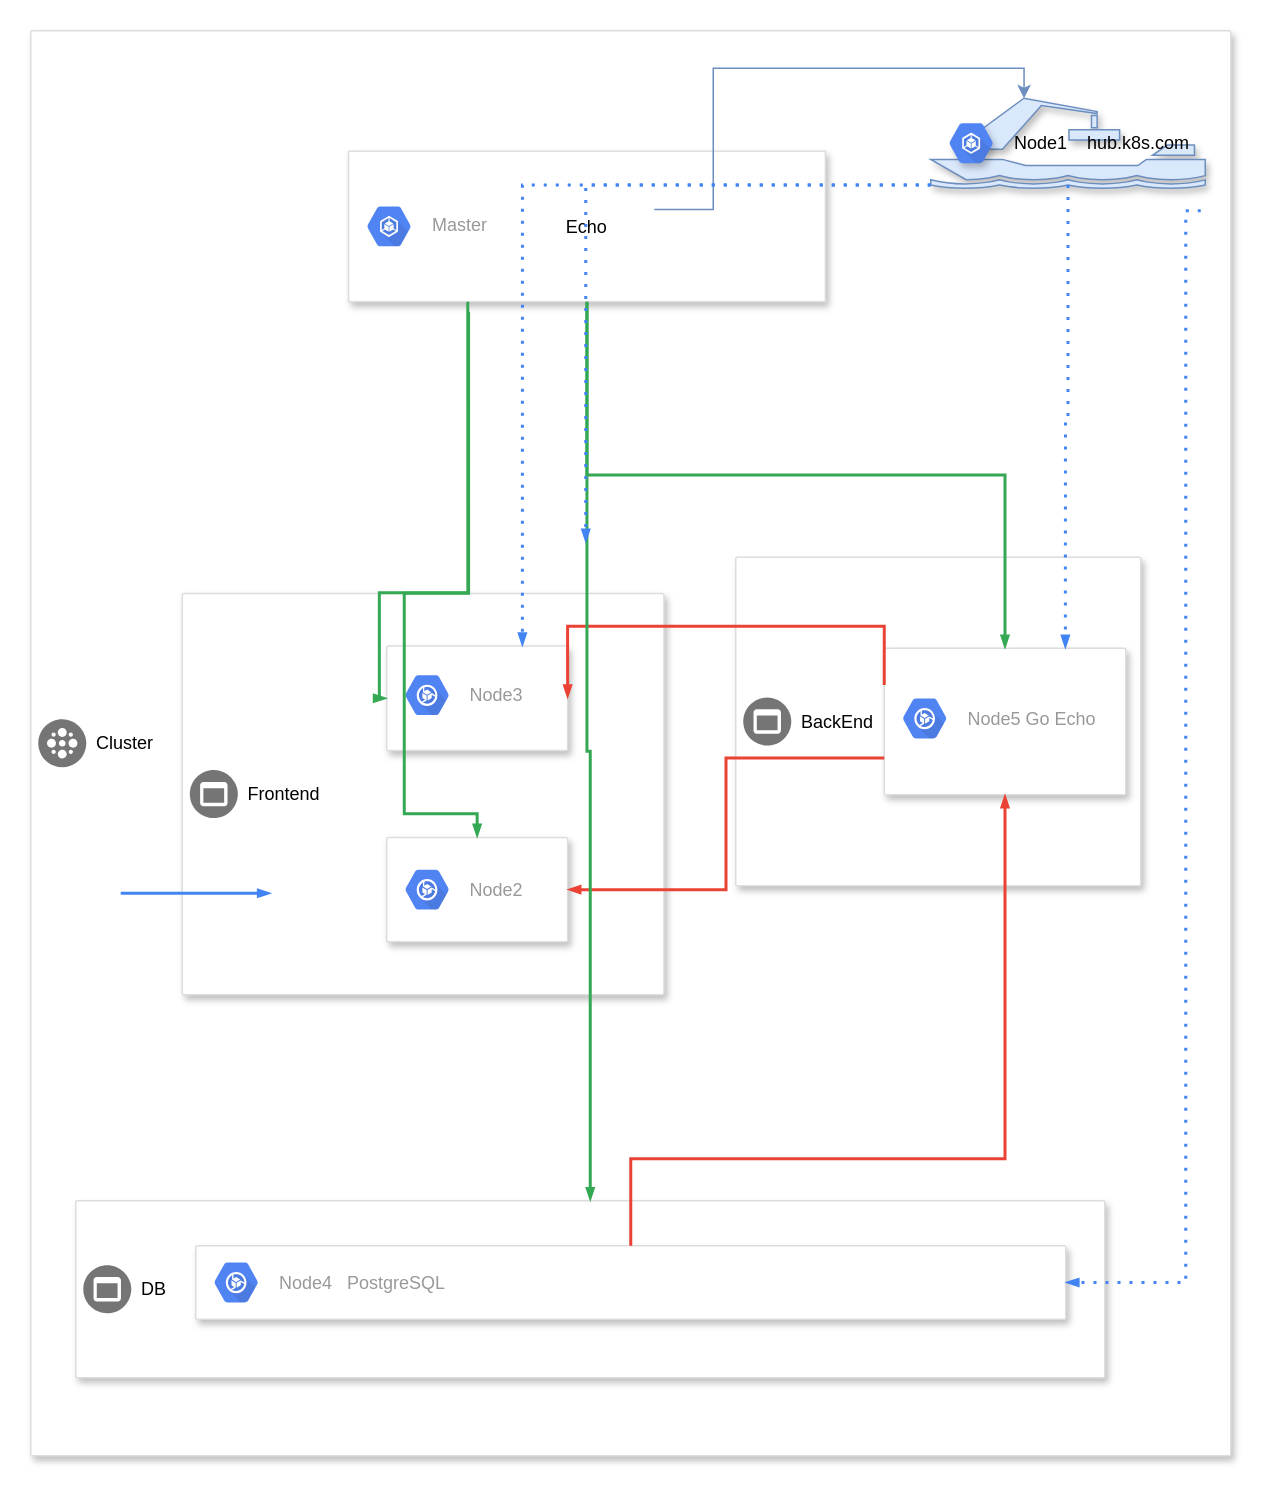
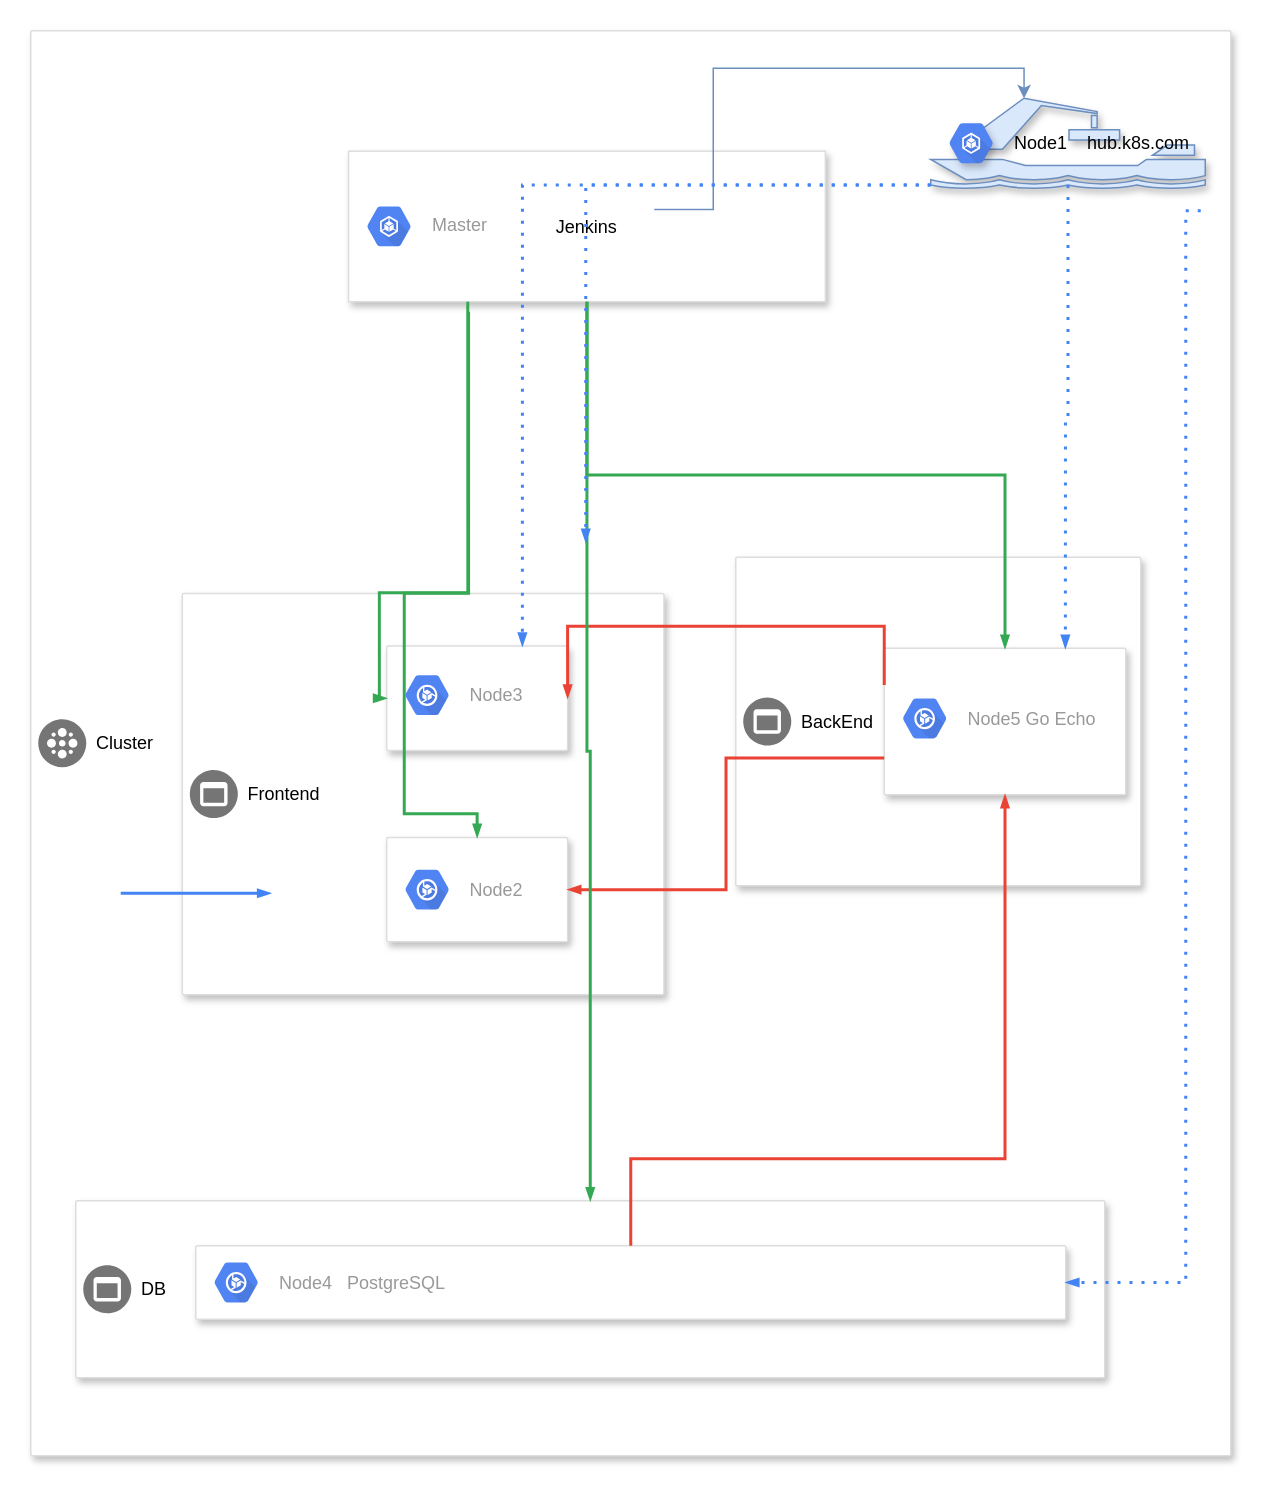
(586, 227) -> (586, 227)
